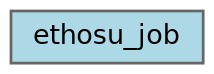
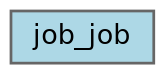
(107, 37) -> (82, 37)
